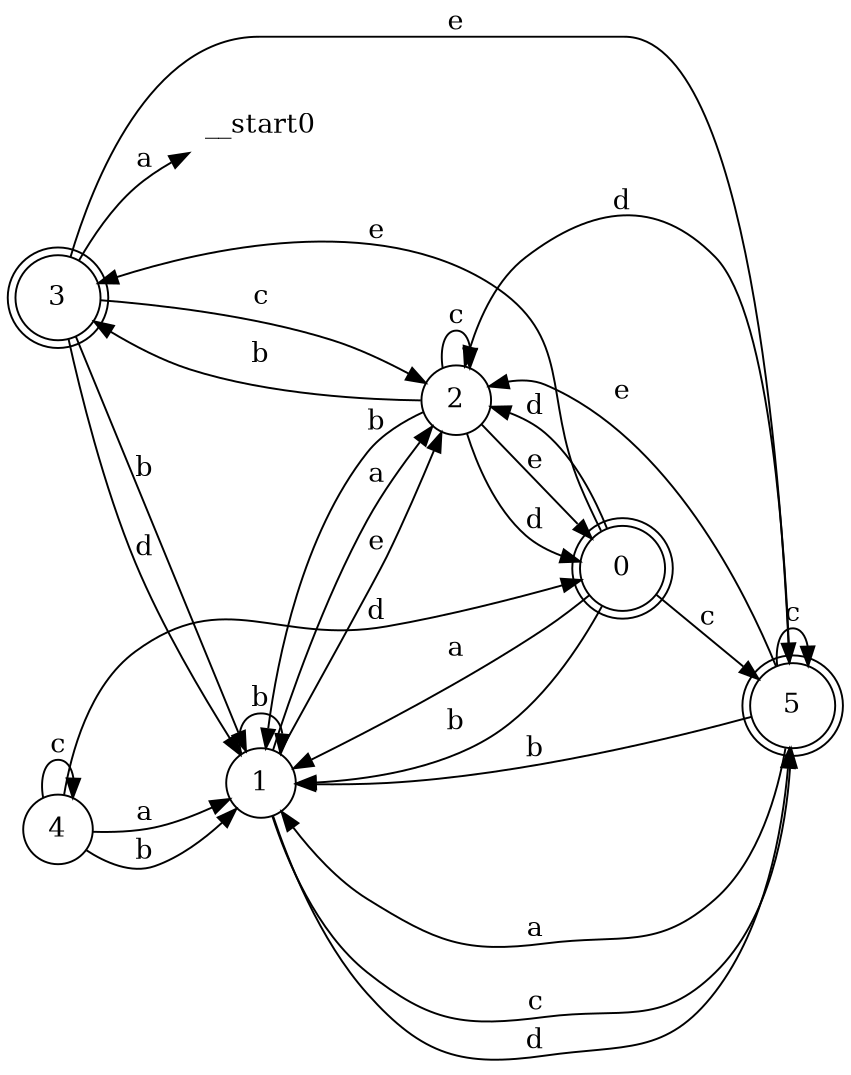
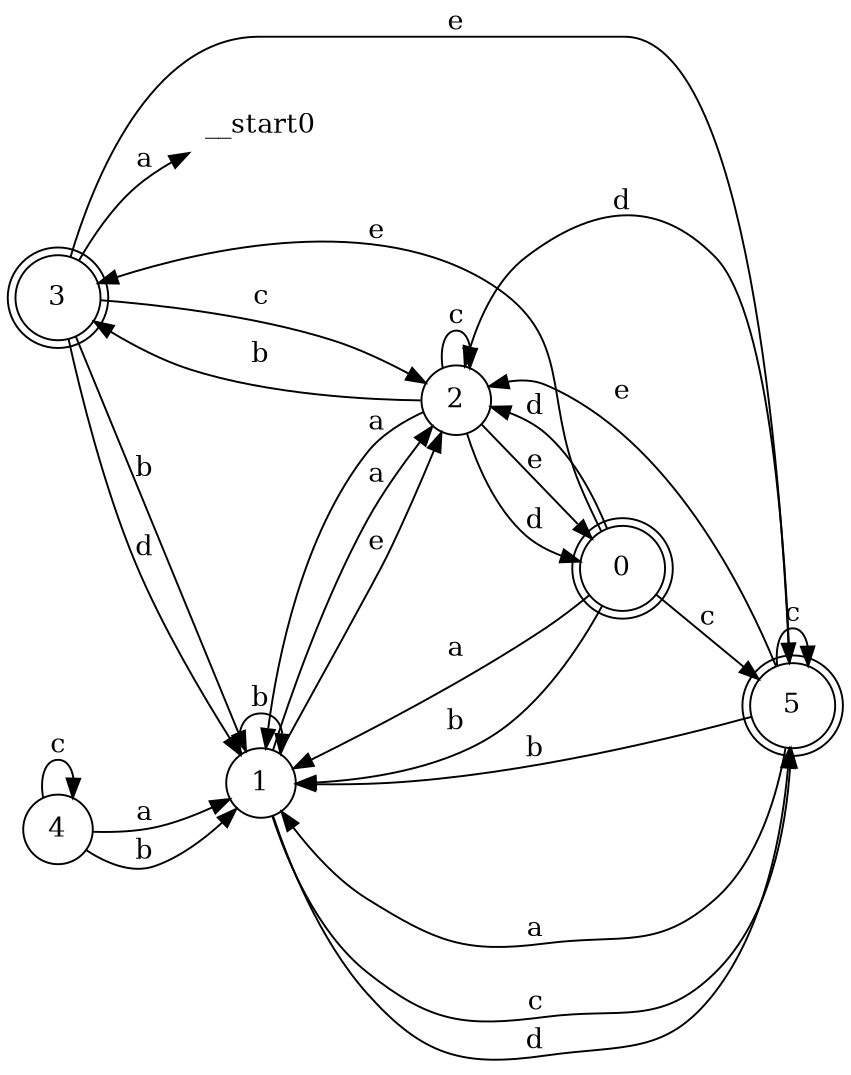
(377, 422) -> (377, 422)
(266, 623) -> none
